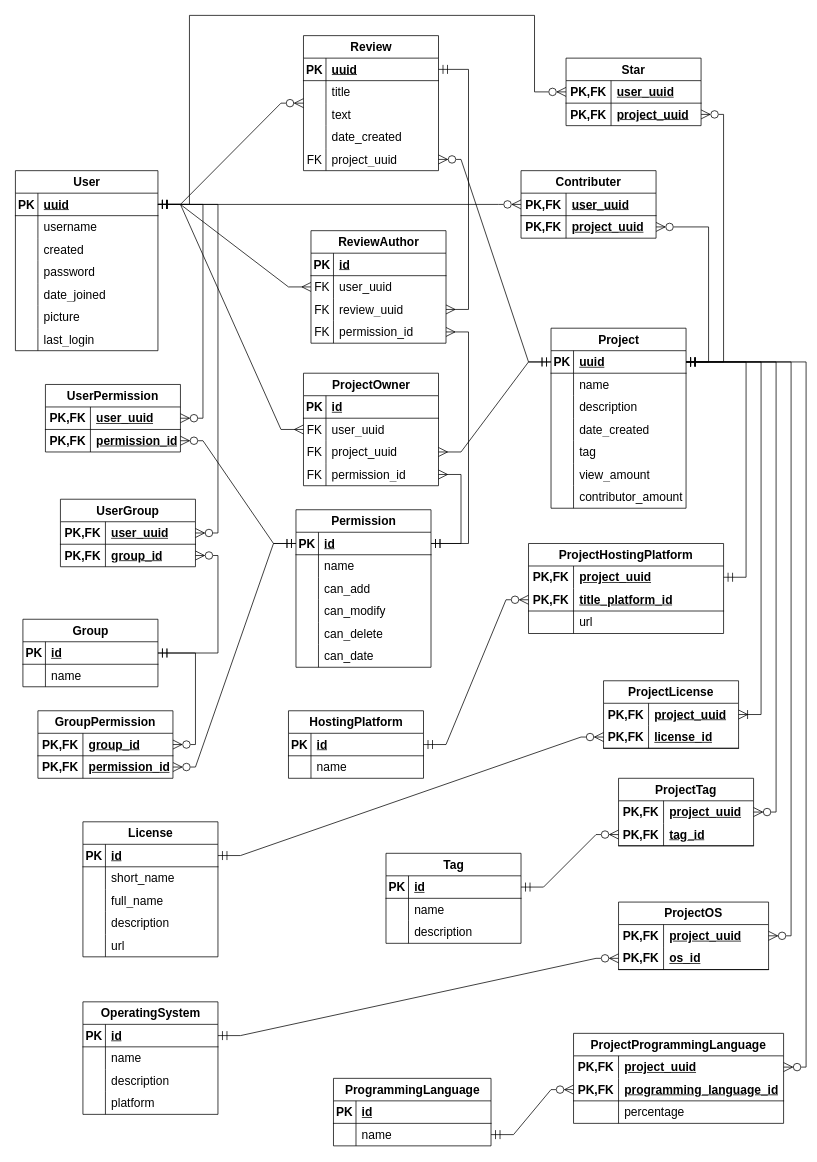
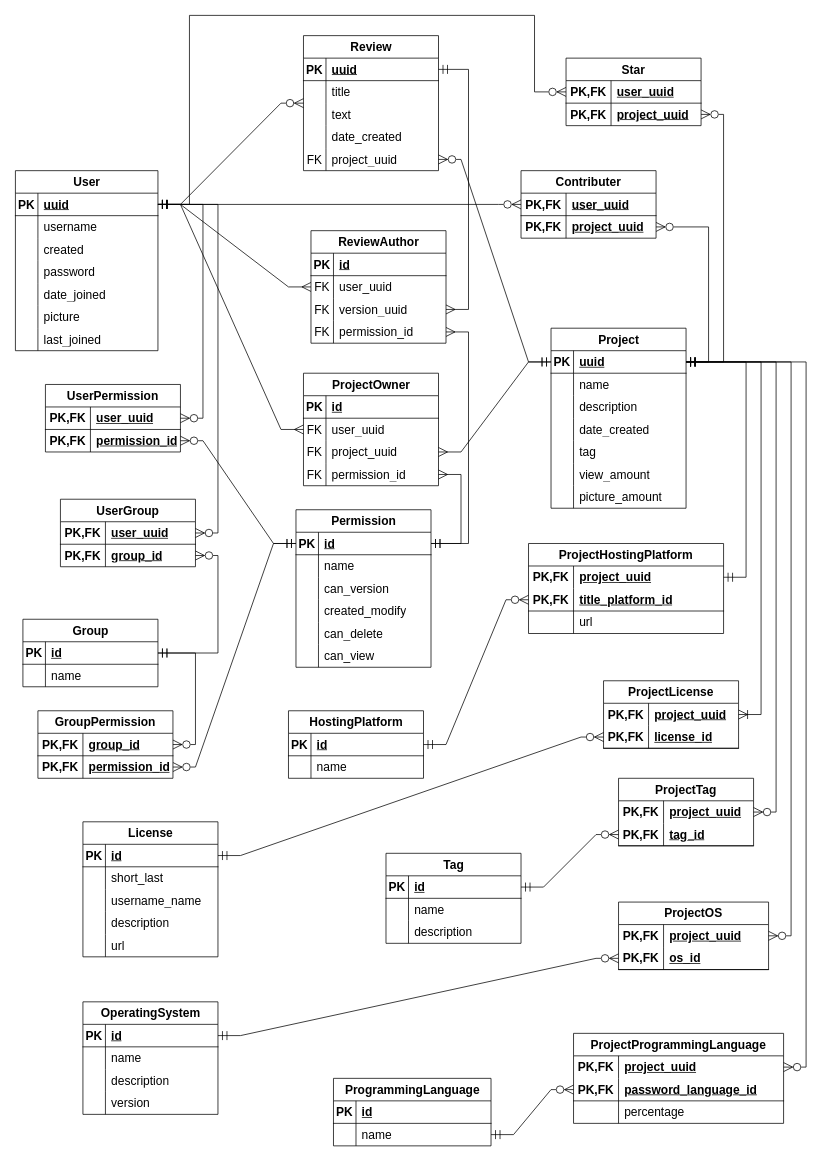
(373, 309) -> (377, 309)
(73, 339) -> (78, 339)
(633, 497) -> (625, 497)
(348, 588) -> (360, 588)
(356, 611) -> (370, 611)
(351, 656) -> (350, 656)
(145, 878) -> (143, 878)
(138, 900) -> (155, 900)
(697, 1089) -> (688, 1089)
(137, 1103) -> (133, 1103)
